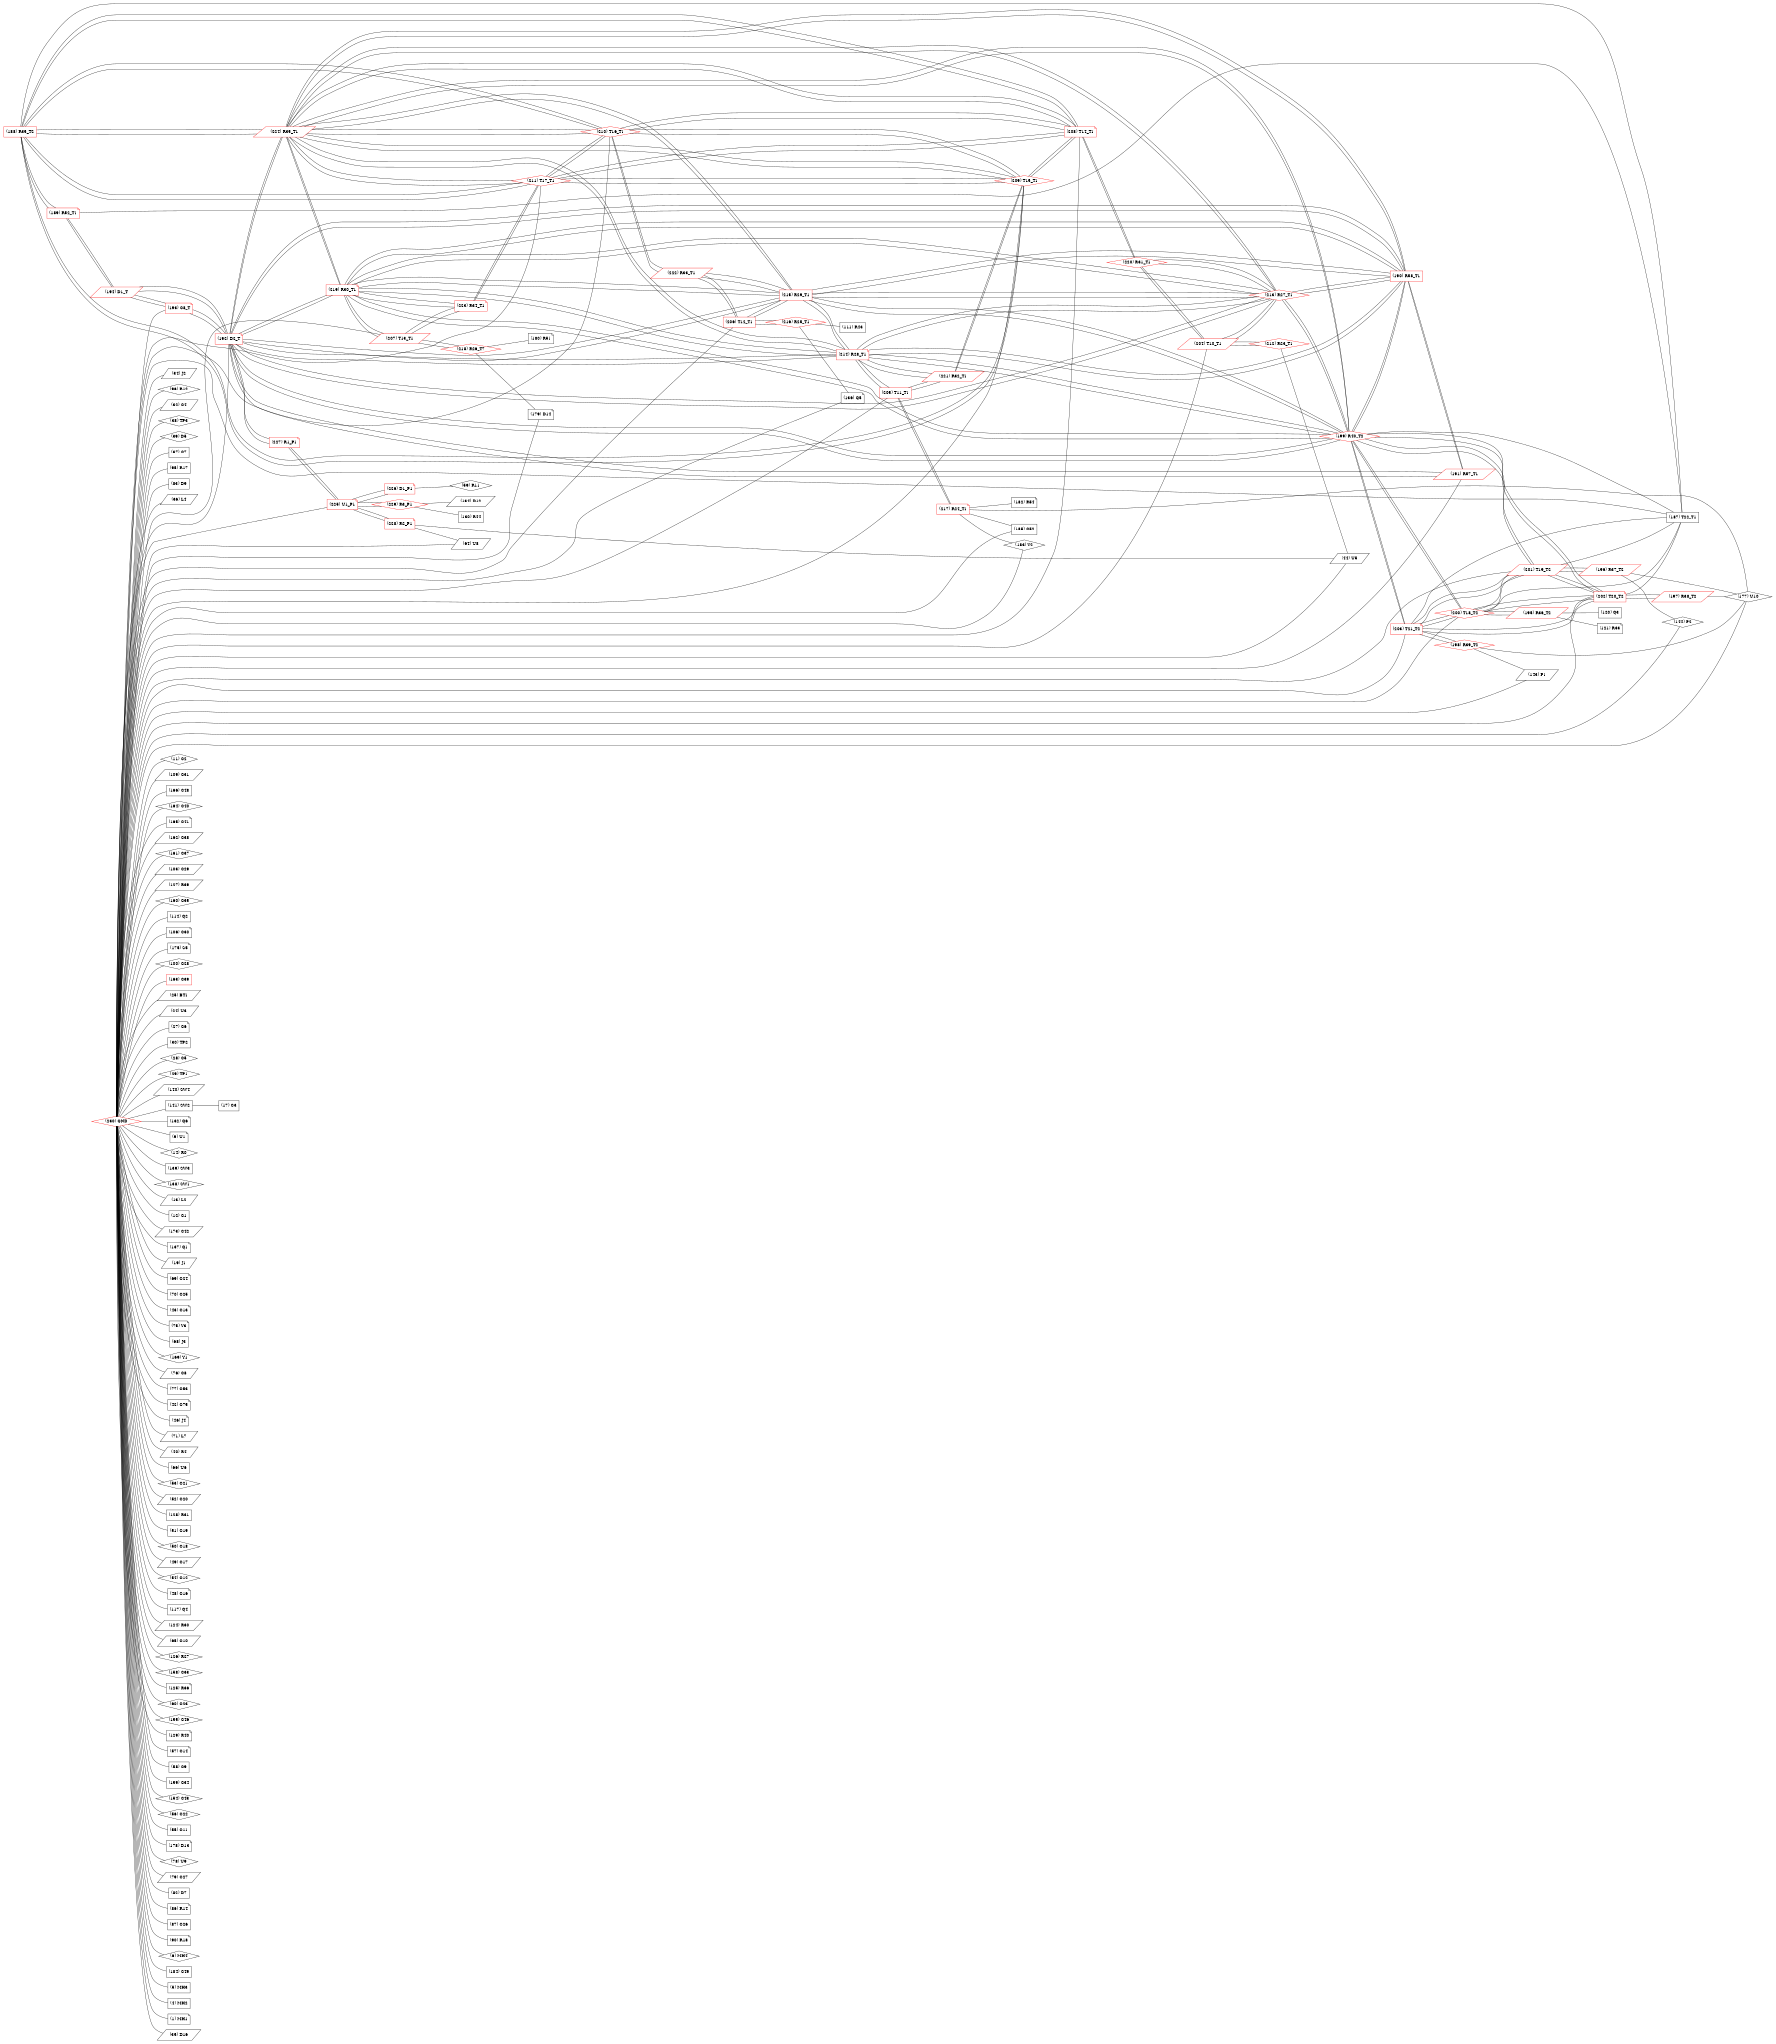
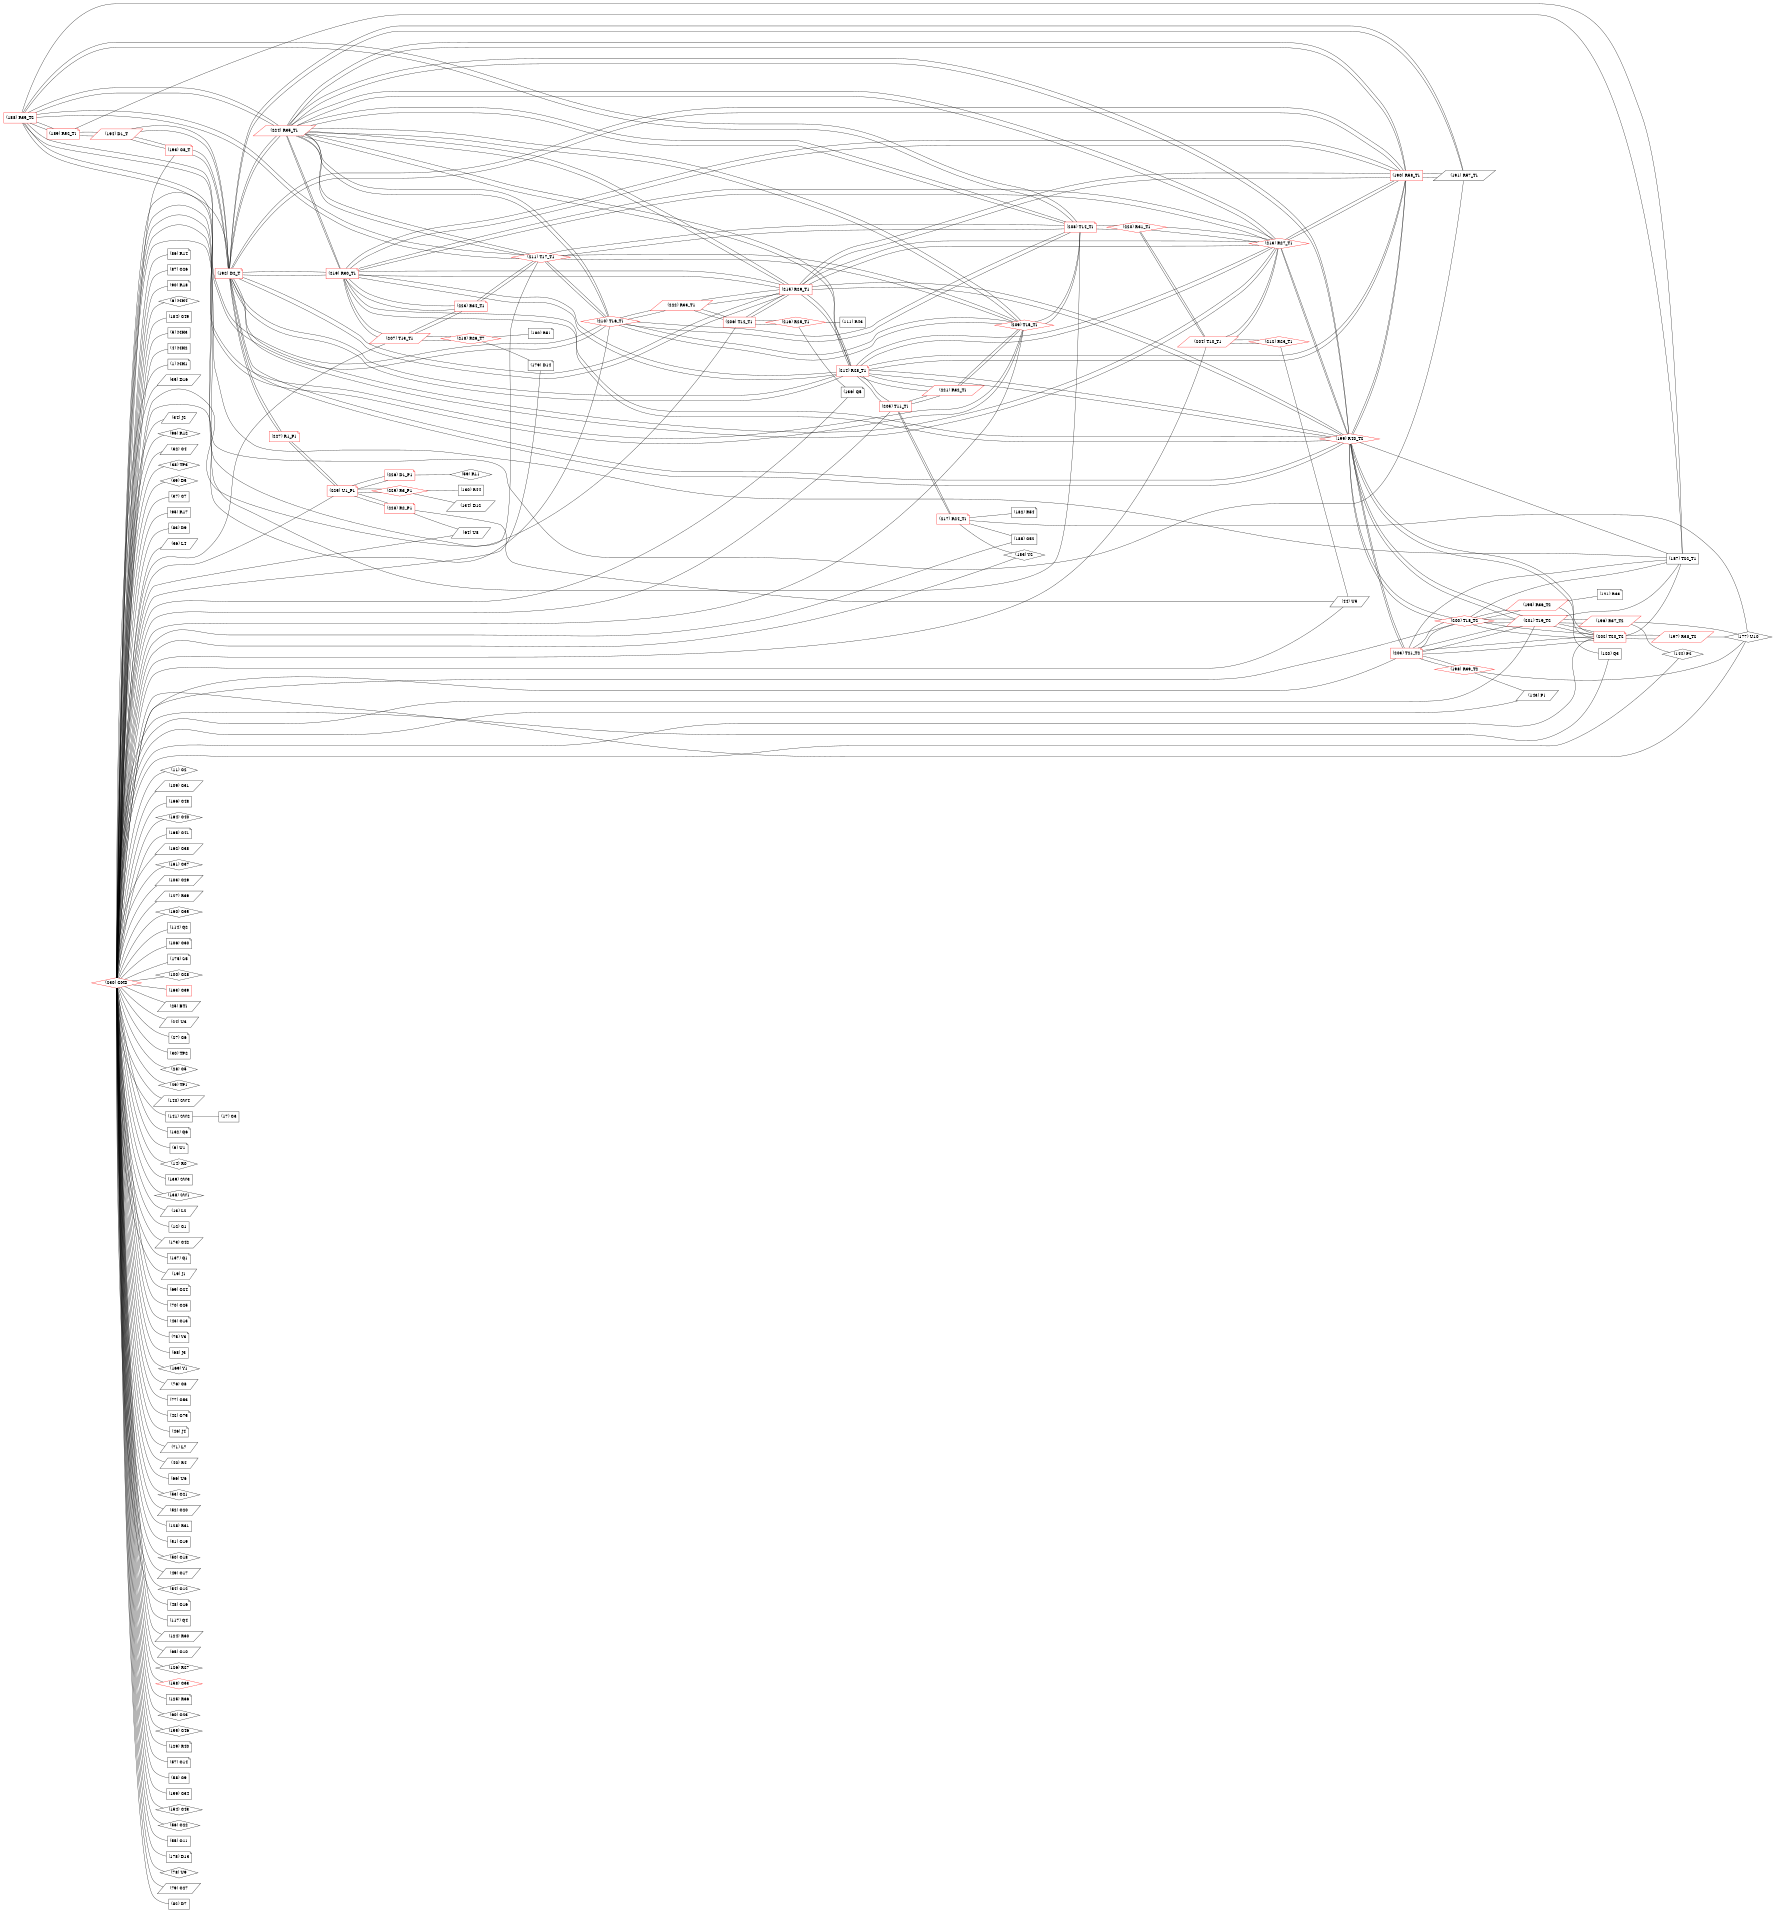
(1464, 474) -> (1464, 176)
none -> (771, 735)
(179, 1673) -> (179, 1684)
